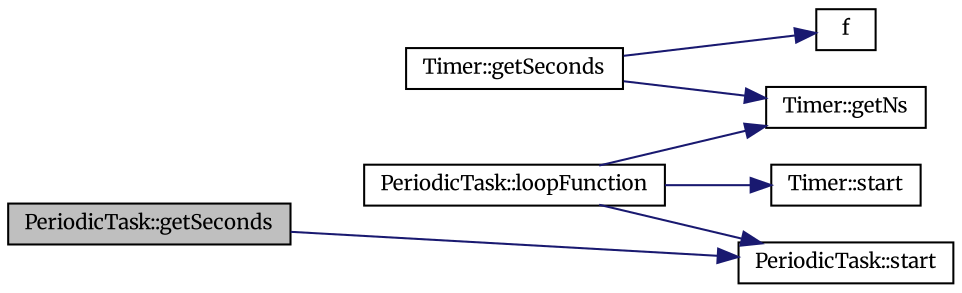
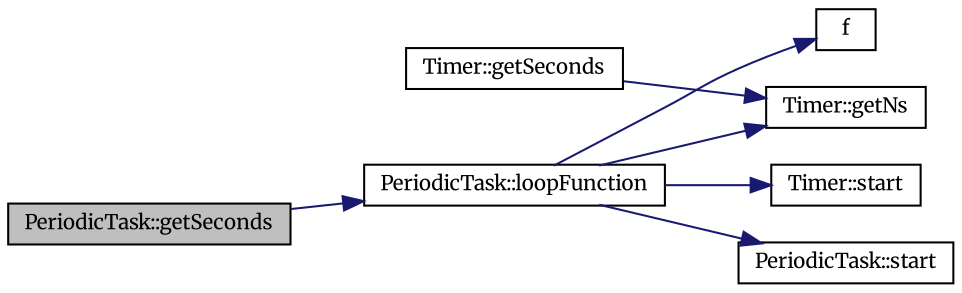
(709, 46) -> (673, 103)
(504, 244) -> (317, 206)
